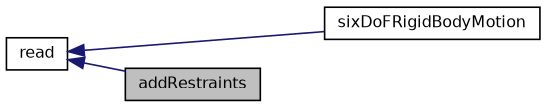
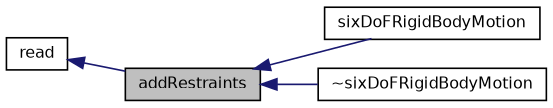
(205, 41) -> (321, 52)
none -> (432, 84)
